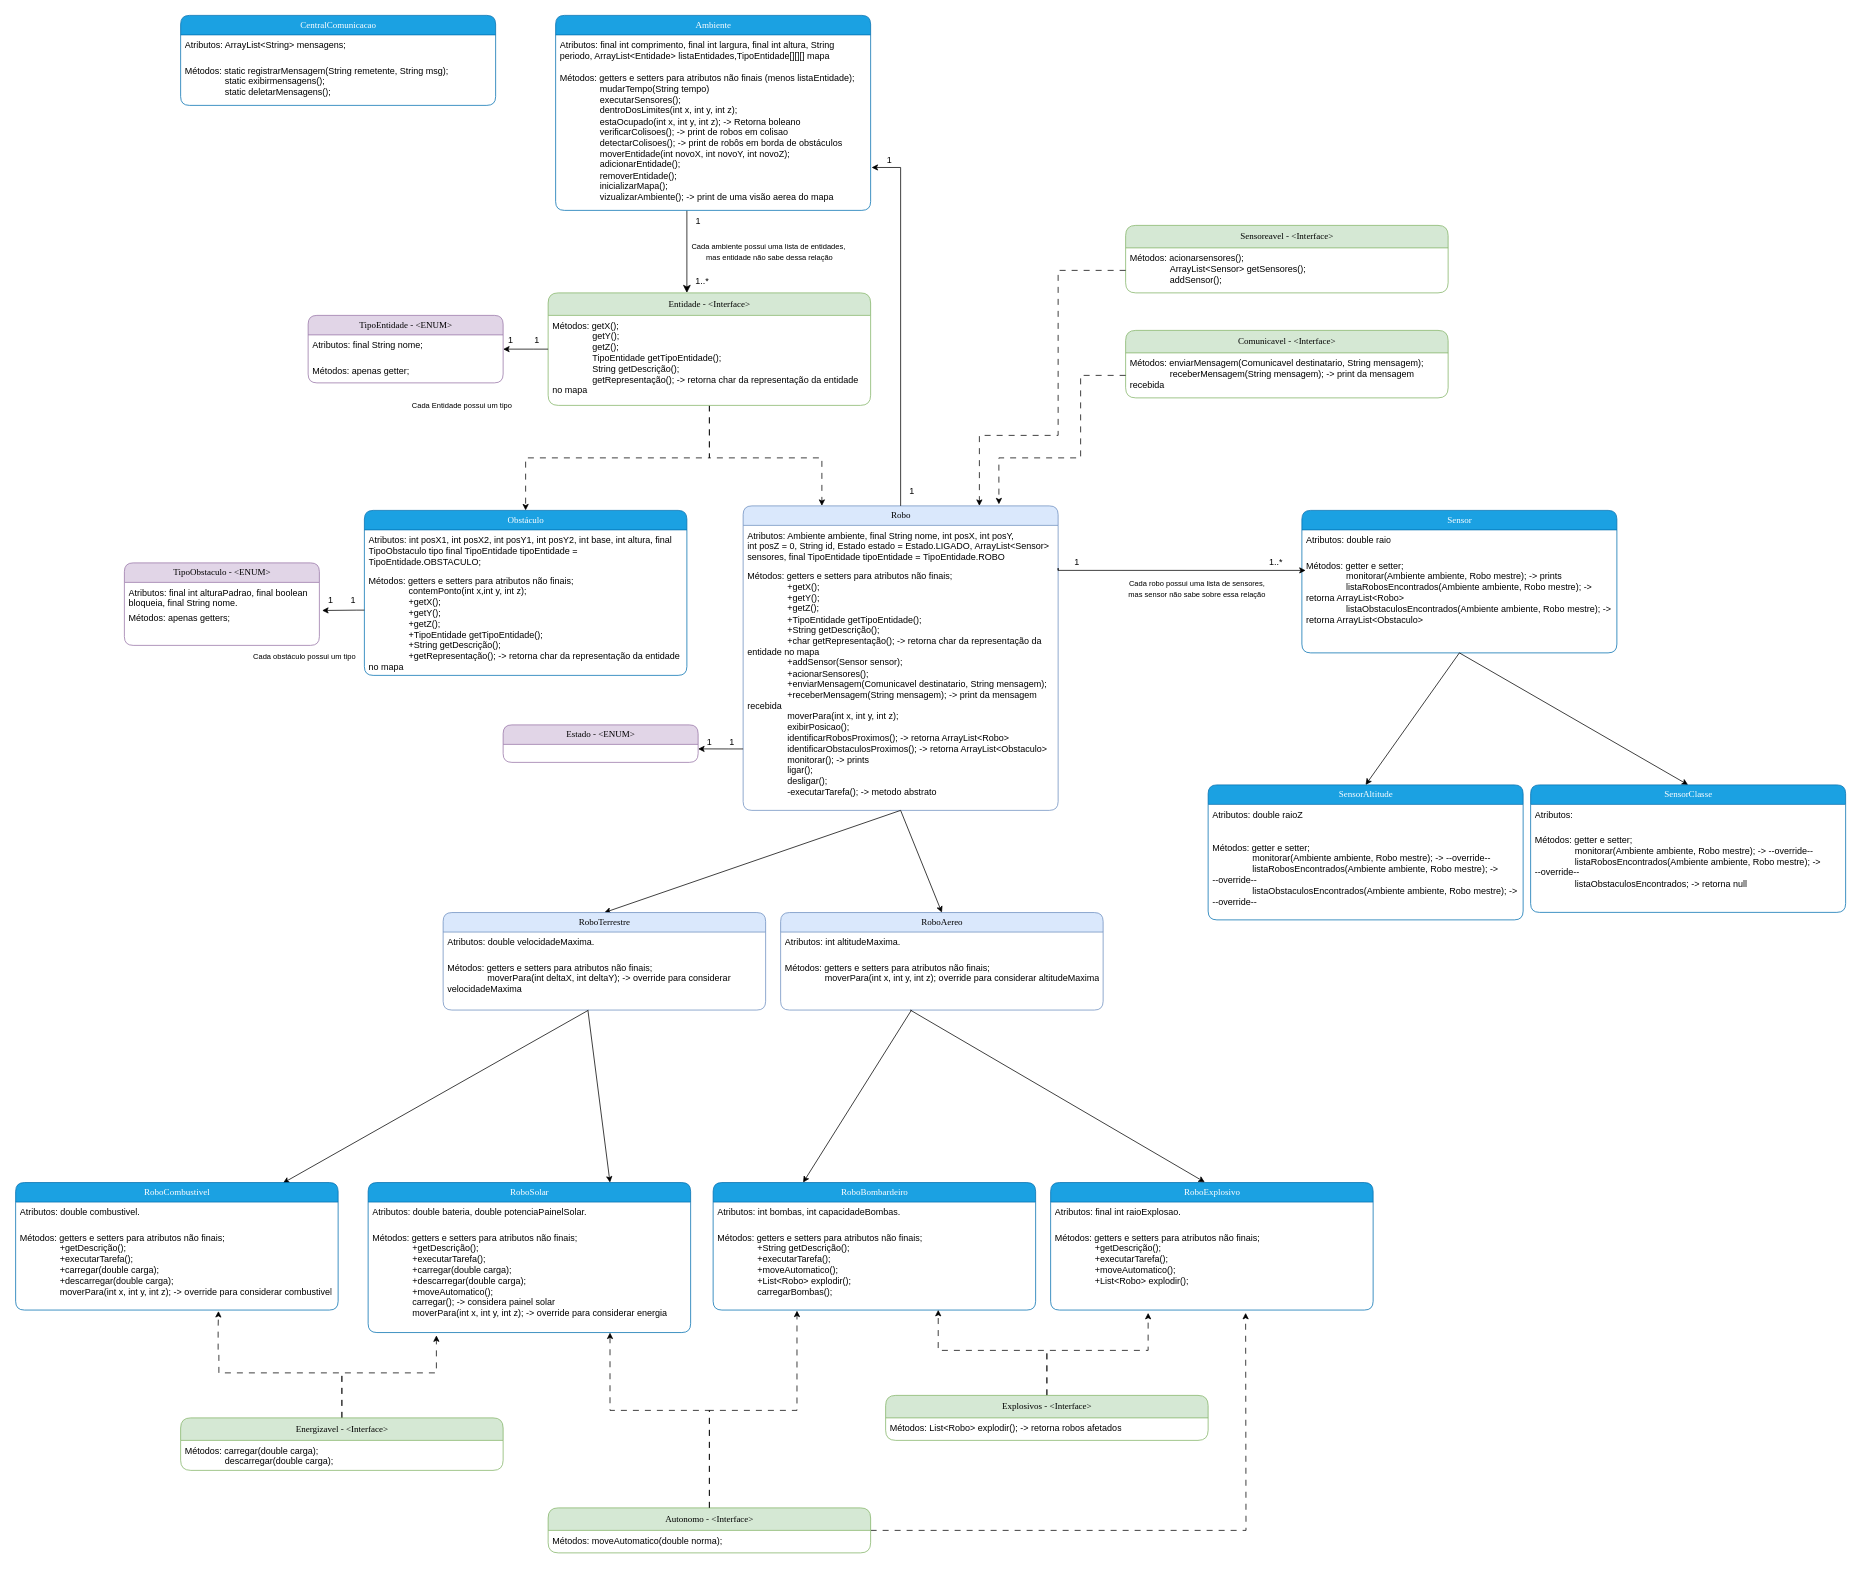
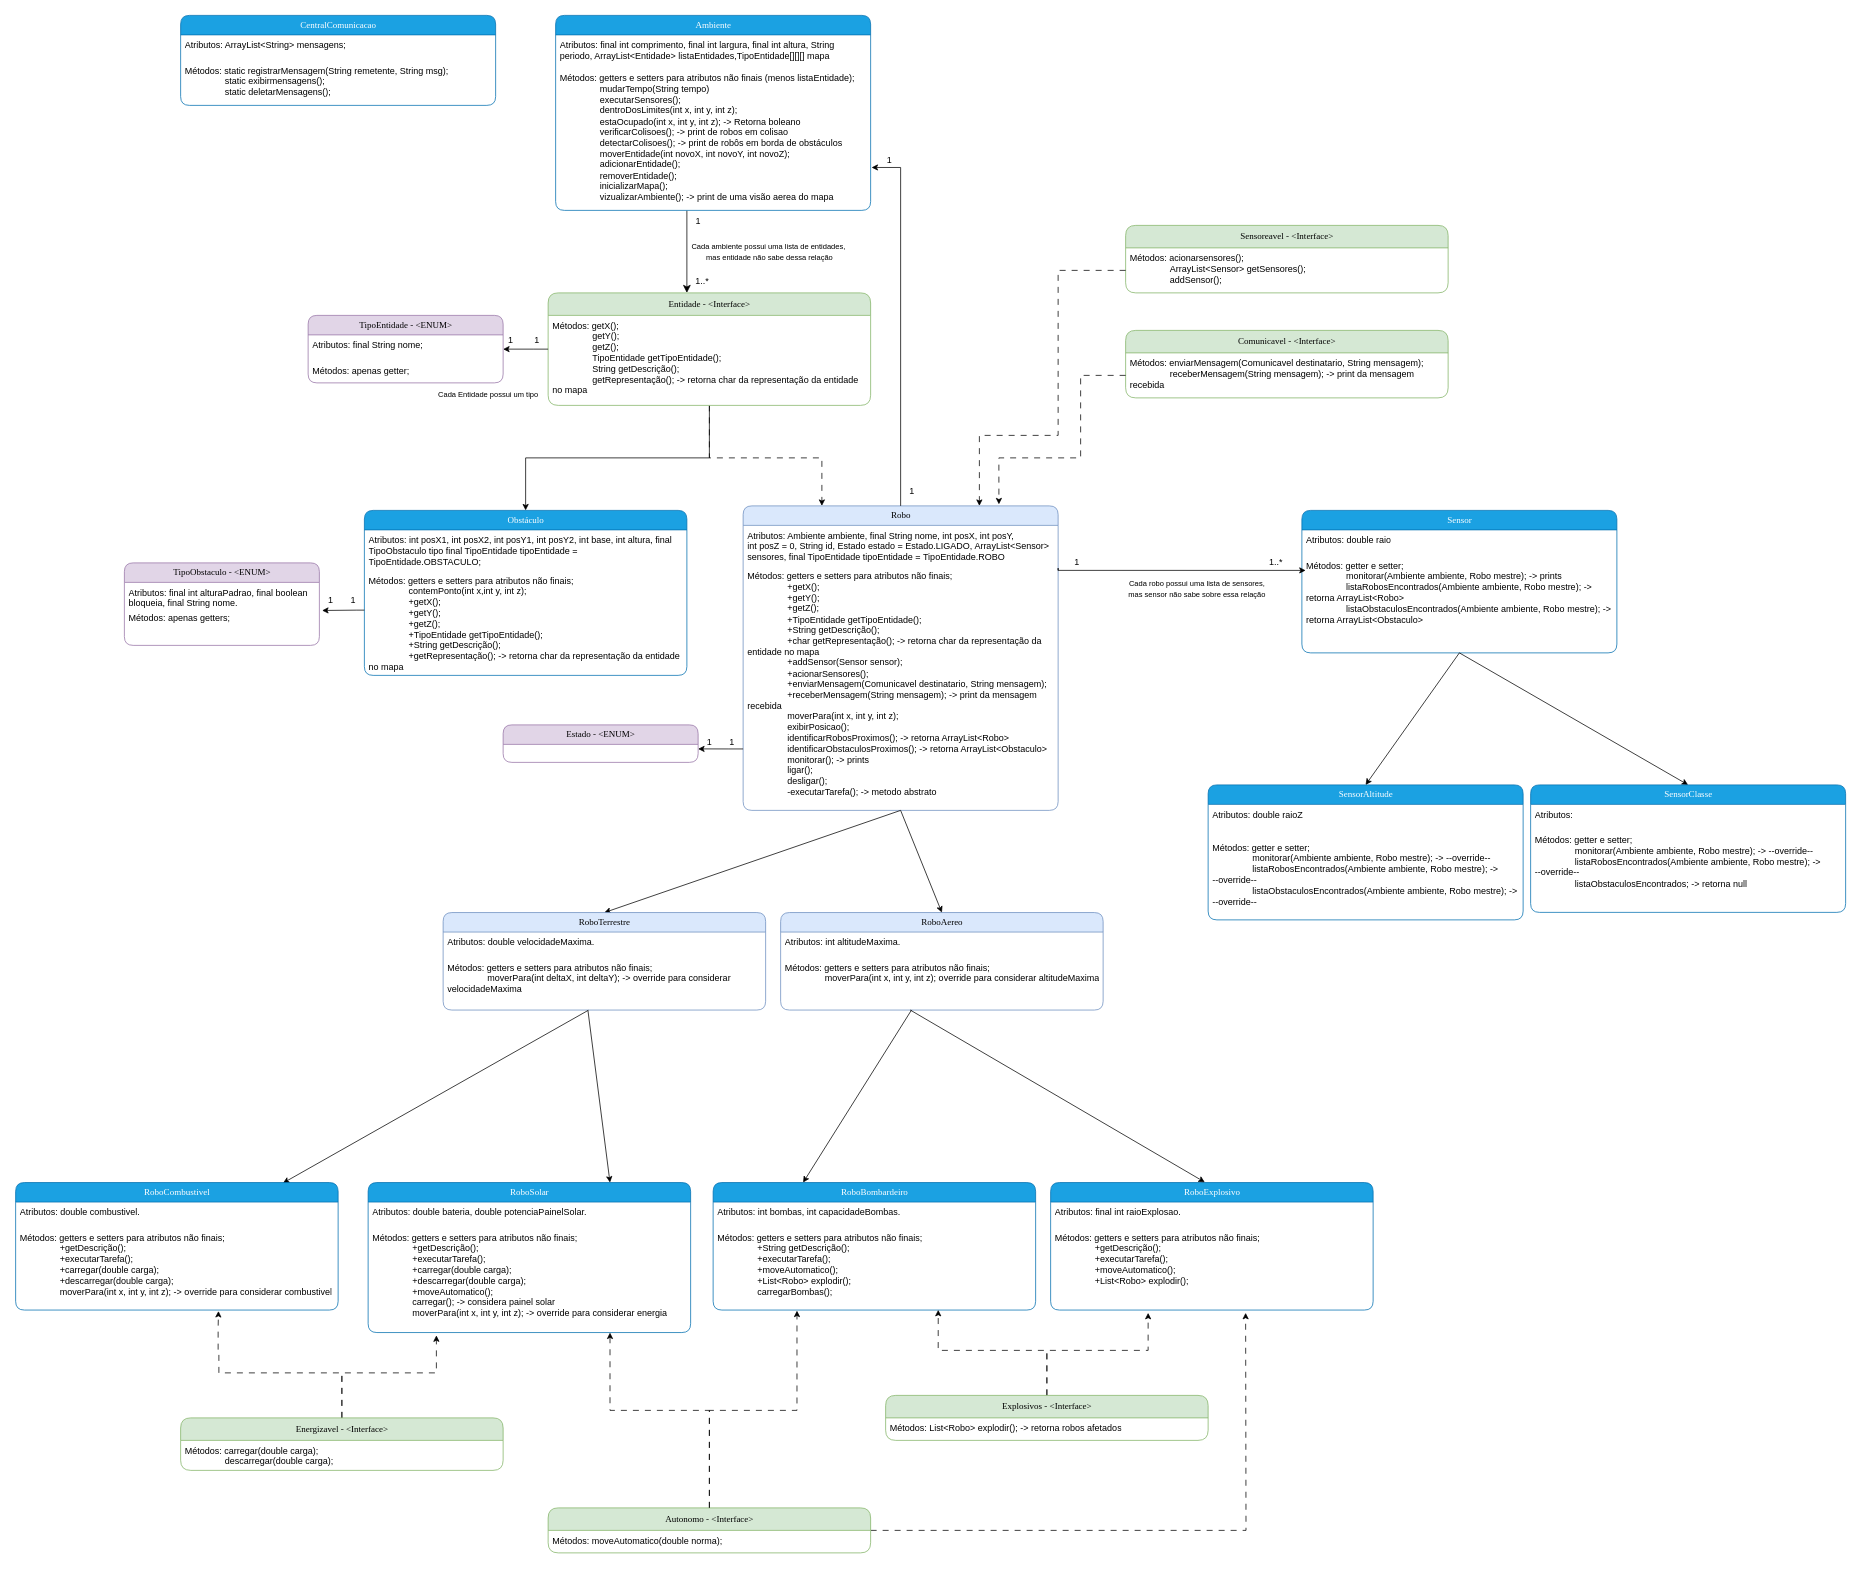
(462, 405) -> (488, 394)
(594, 458) -> (594, 458)
(304, 657) -> none
